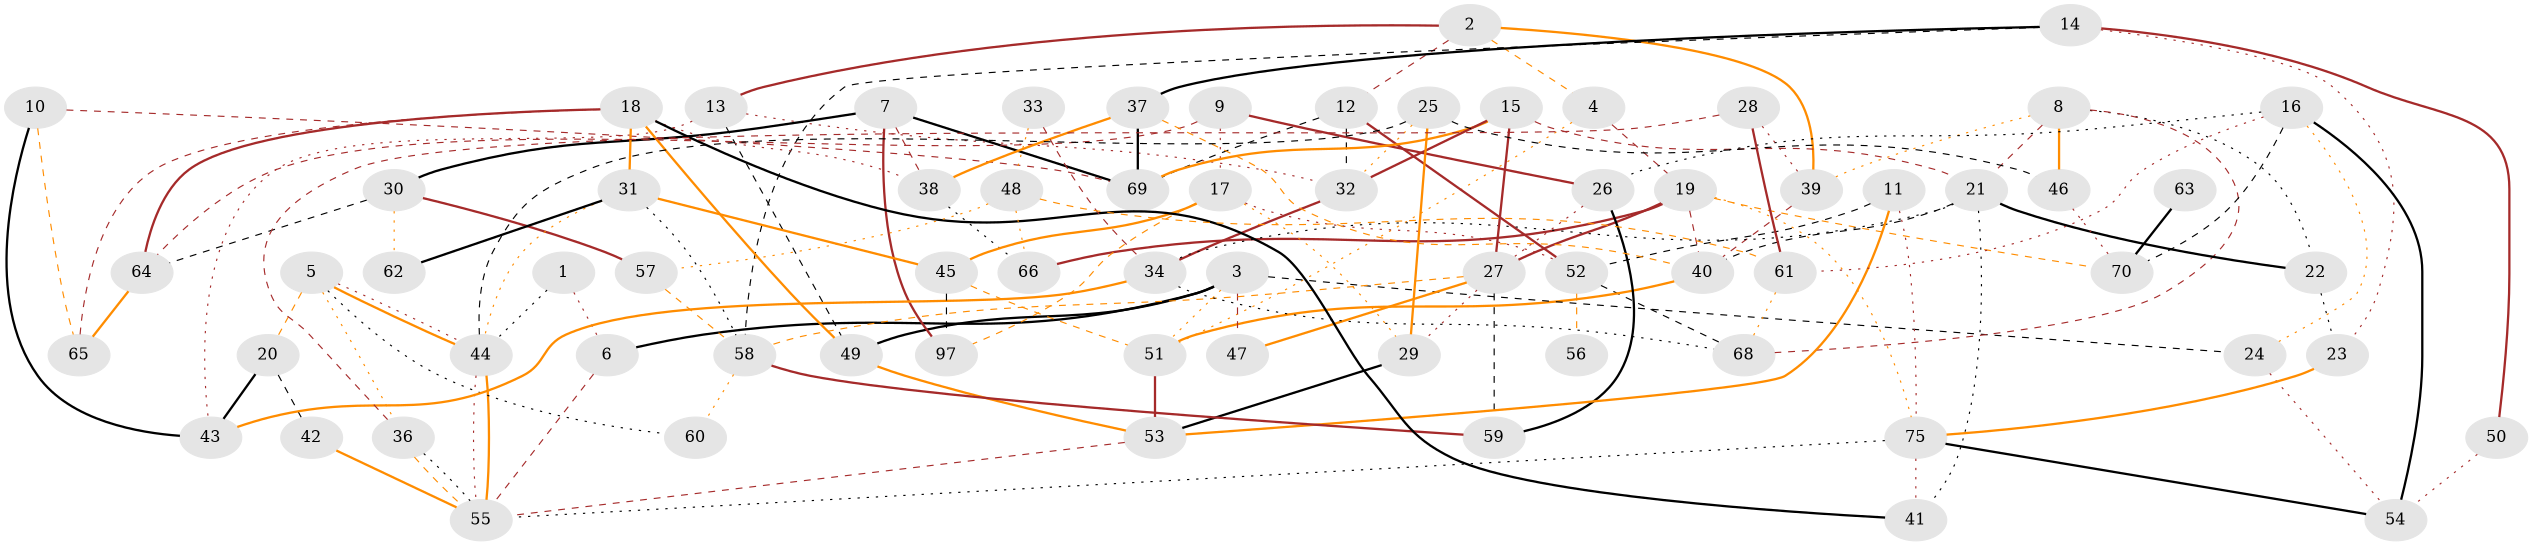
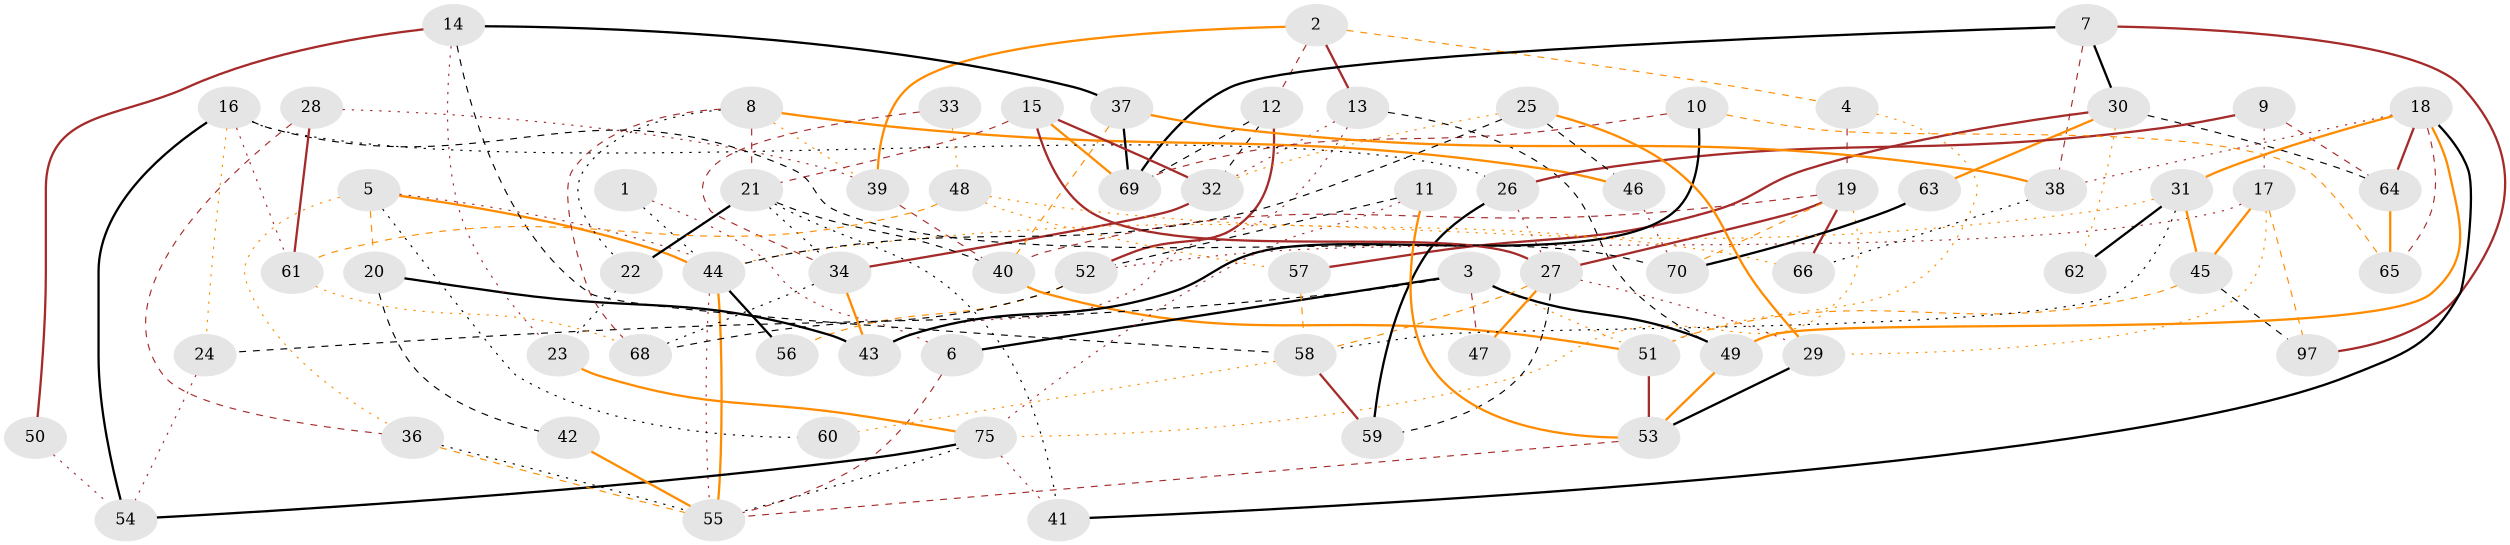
none -> (2024, 149)
none -> (742, 305)
